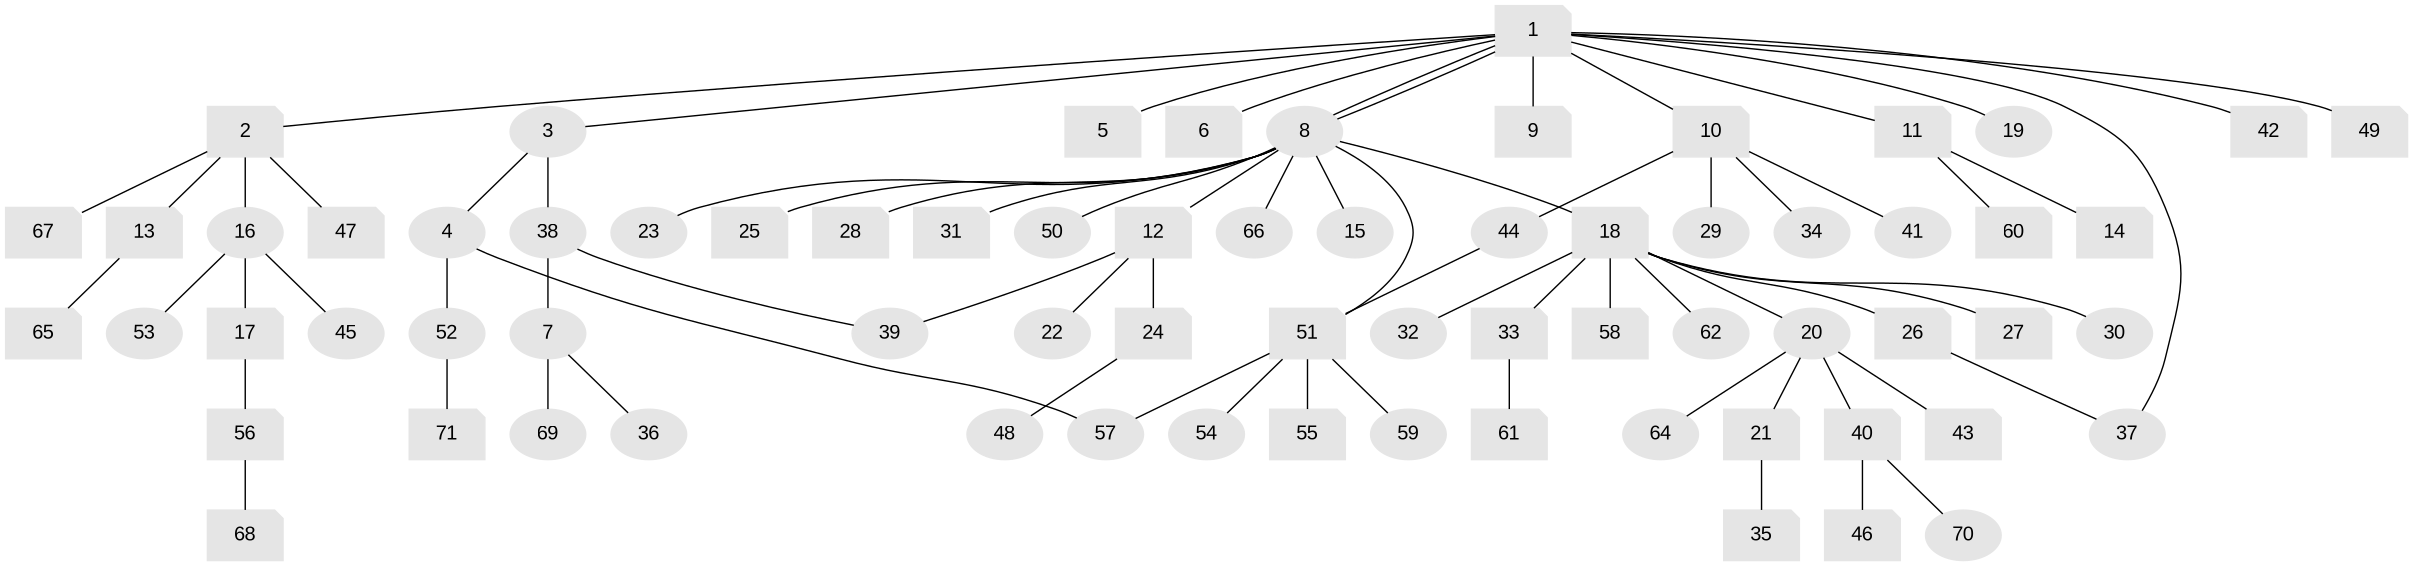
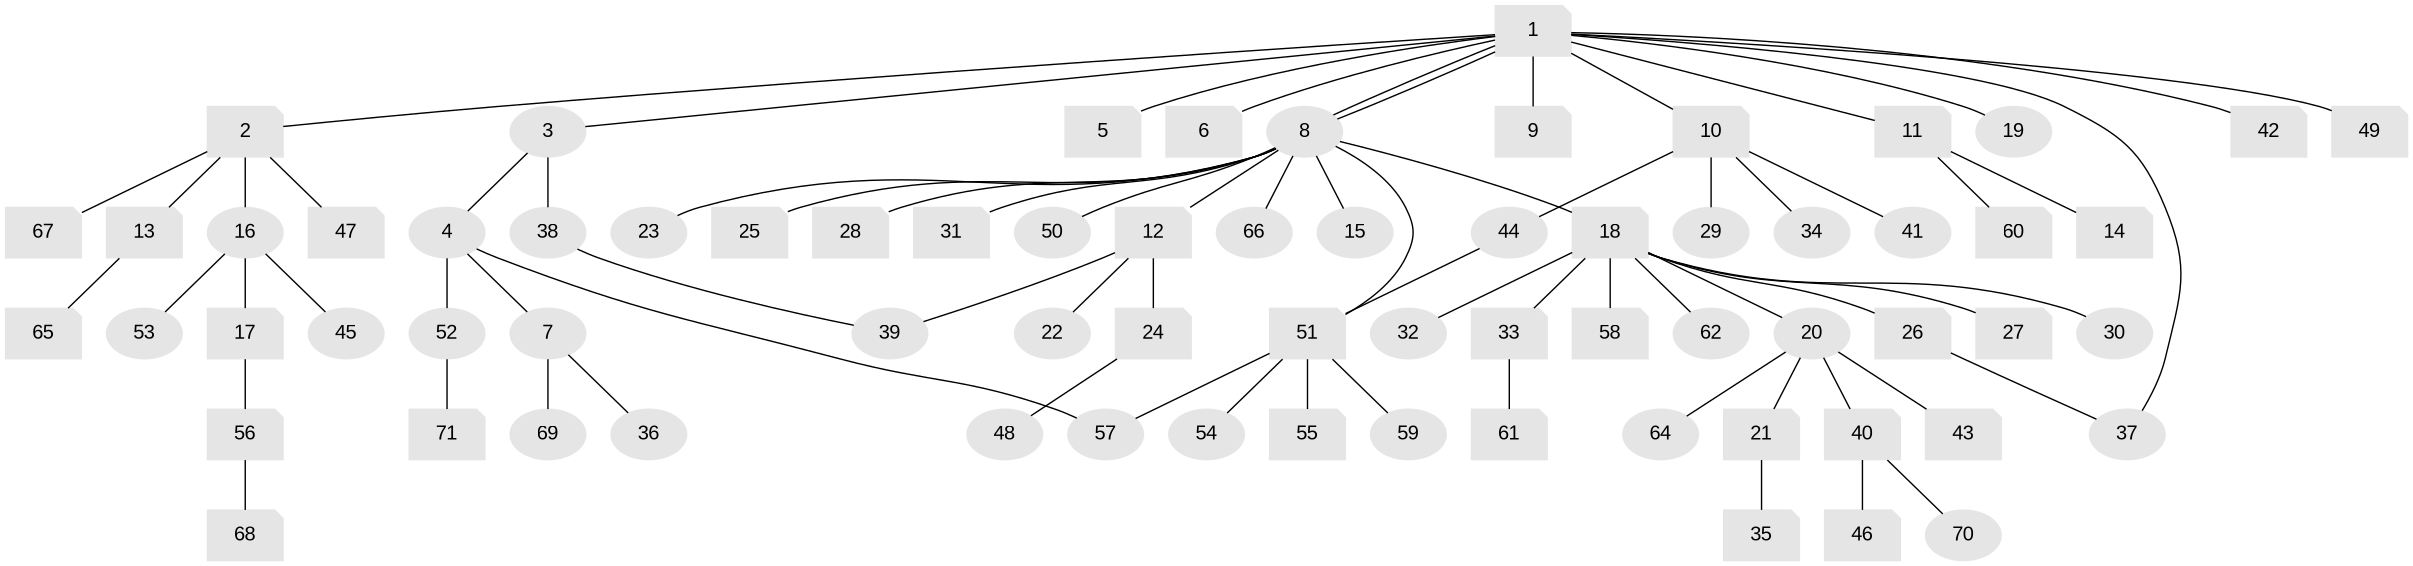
(548, 286) -> (497, 283)
